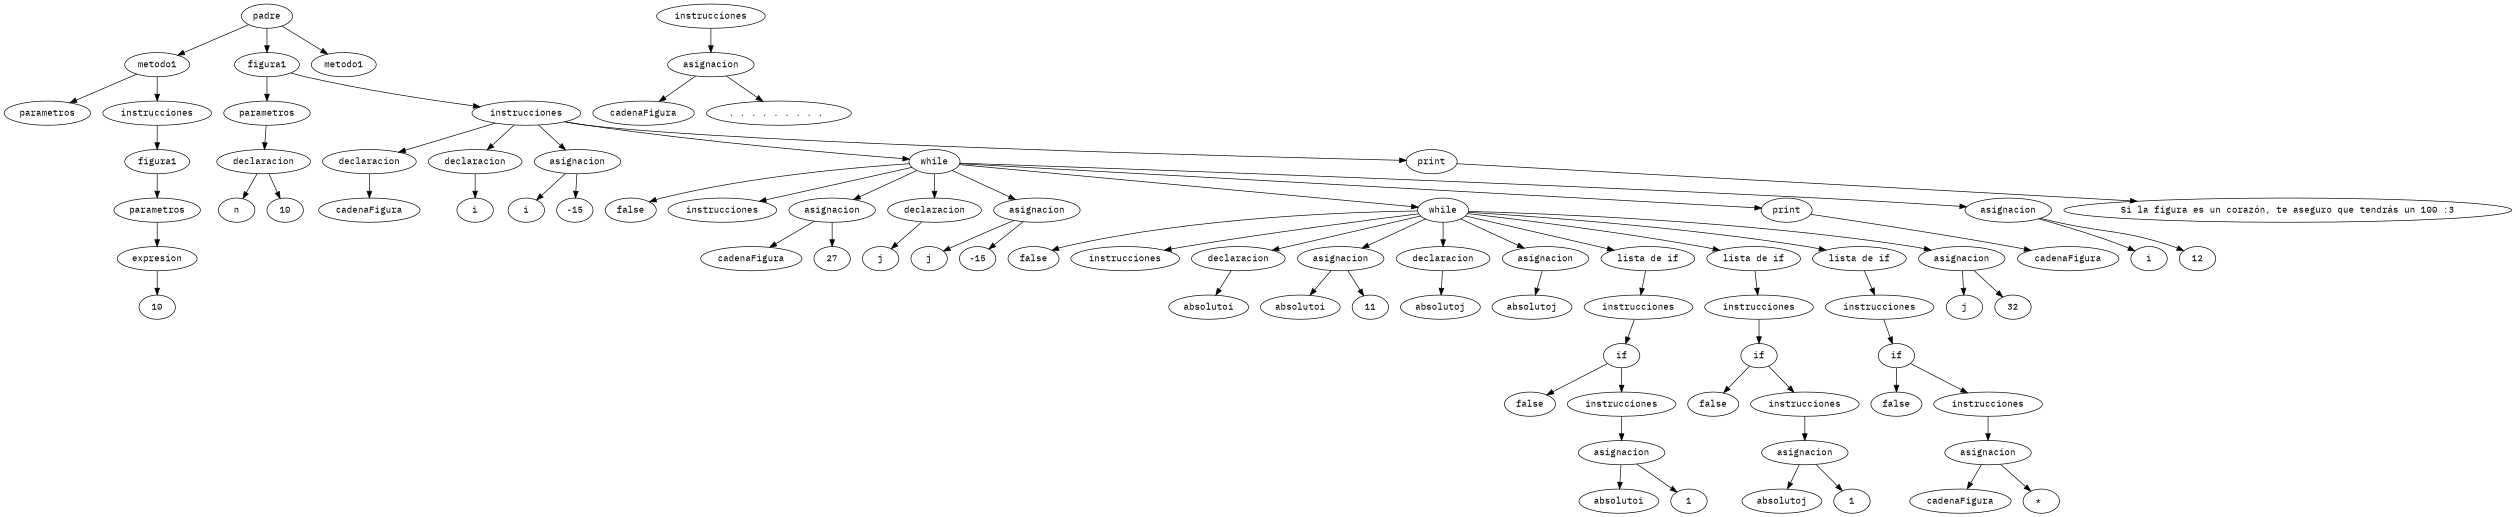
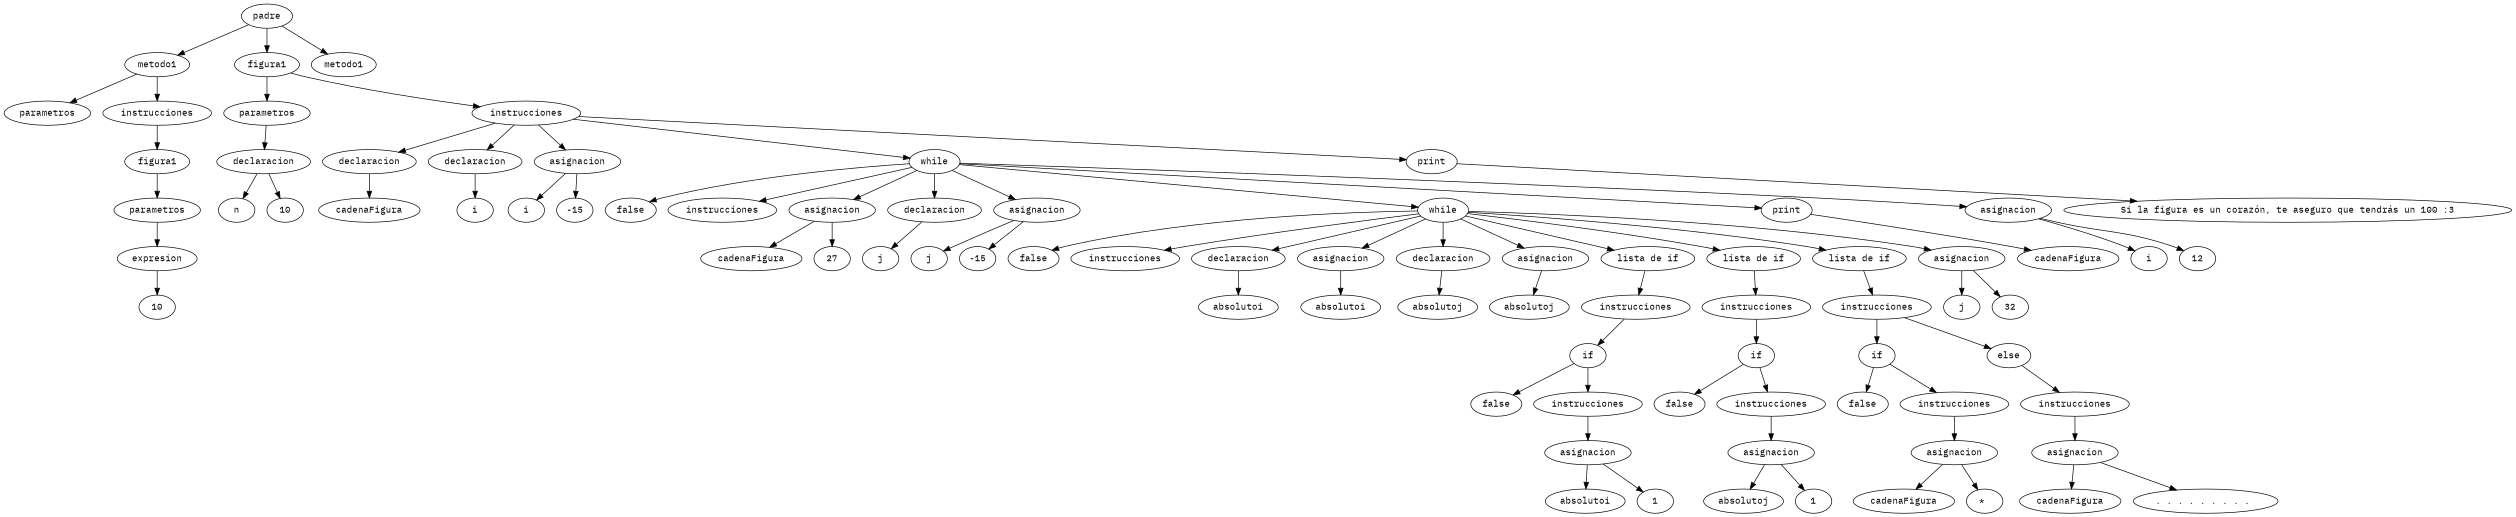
(1370, 307) -> none
none -> (2009, 356)
